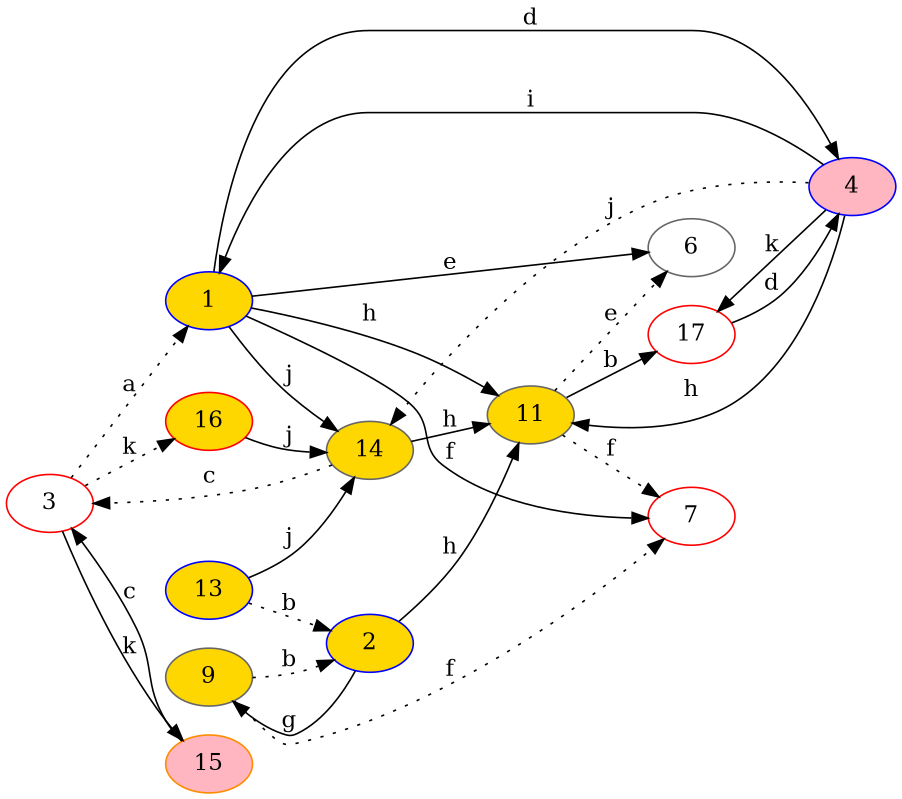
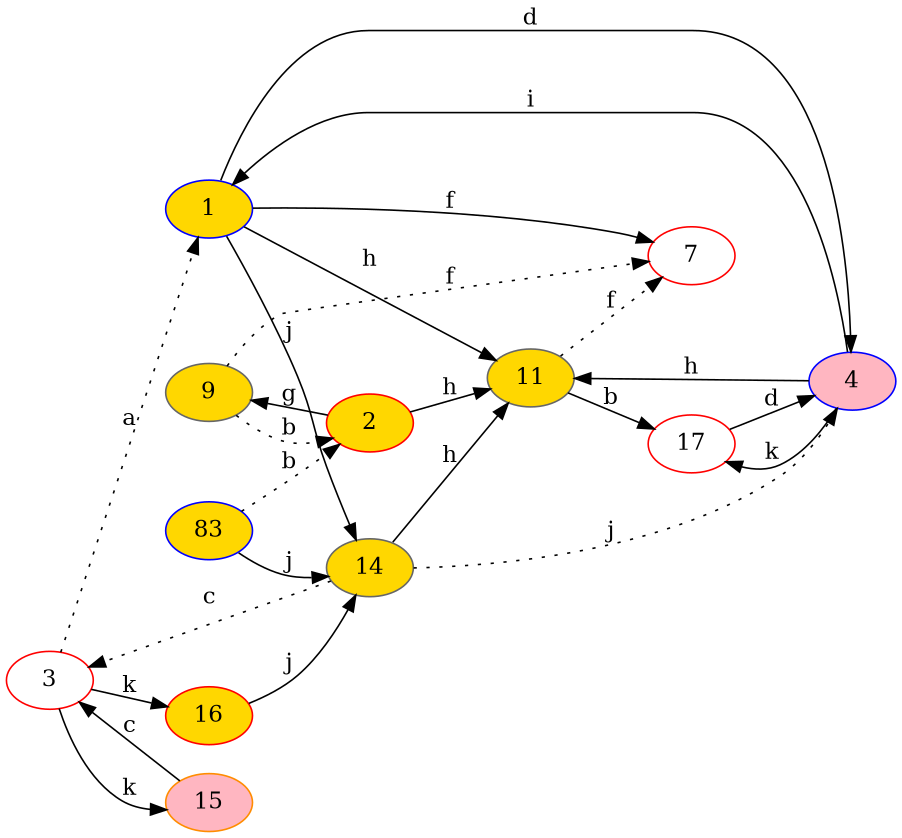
(577, 244) -> (639, 537)
(692, 248) -> none
(123, 466) -> (121, 696)
(209, 590) -> (209, 531)
(370, 643) -> (370, 423)
